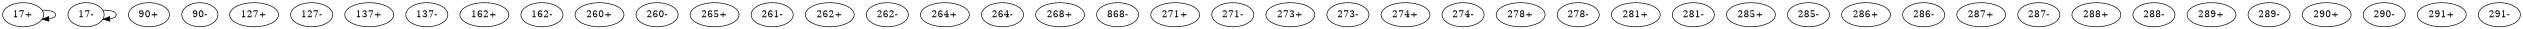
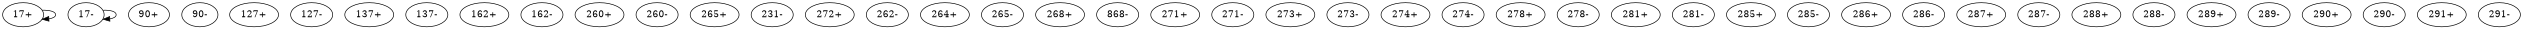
(772, 15) -> (772, 15)
(830, 15) -> (830, 15)
(1002, 15) -> (1002, 15)
